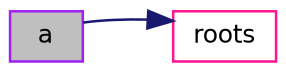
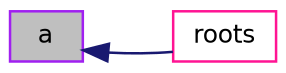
(115, 20) -> (141, 53)
